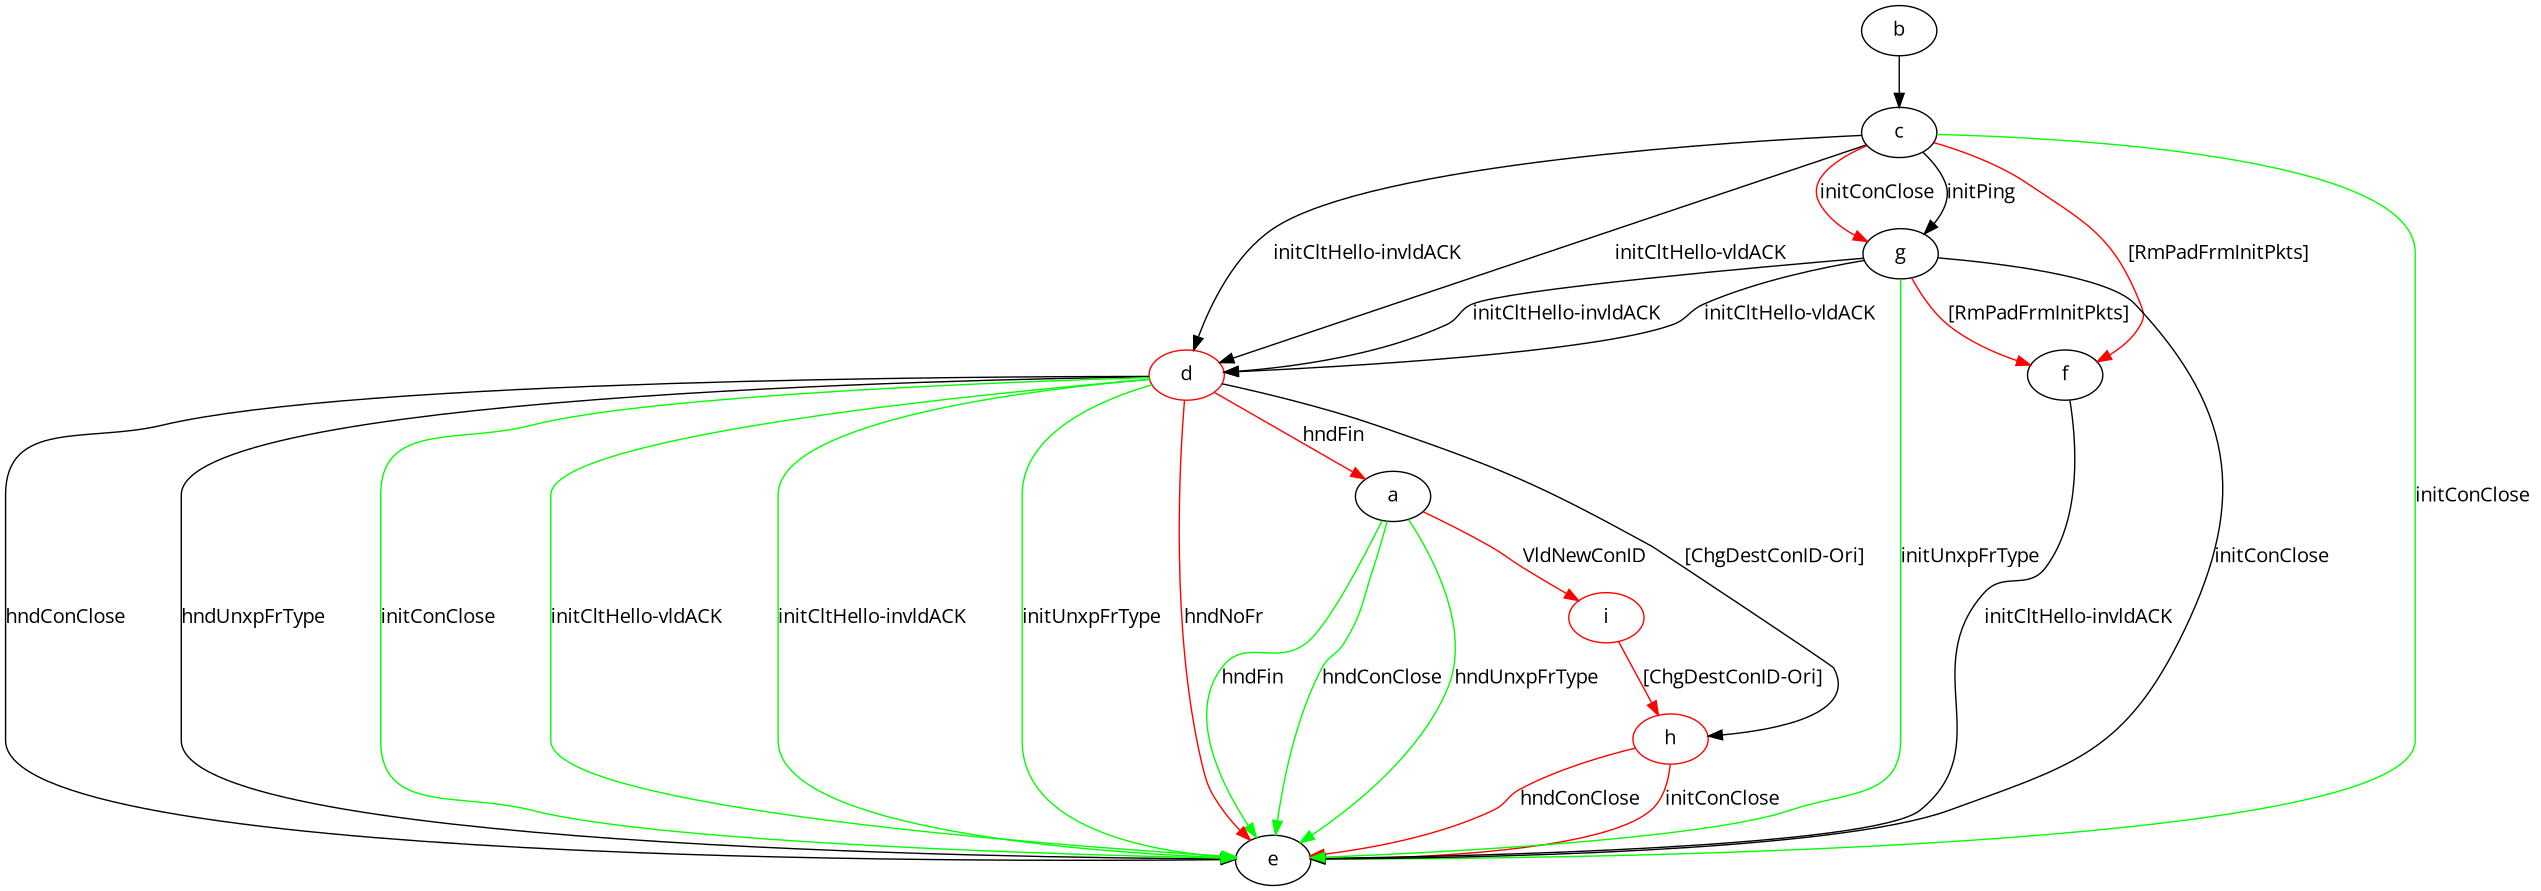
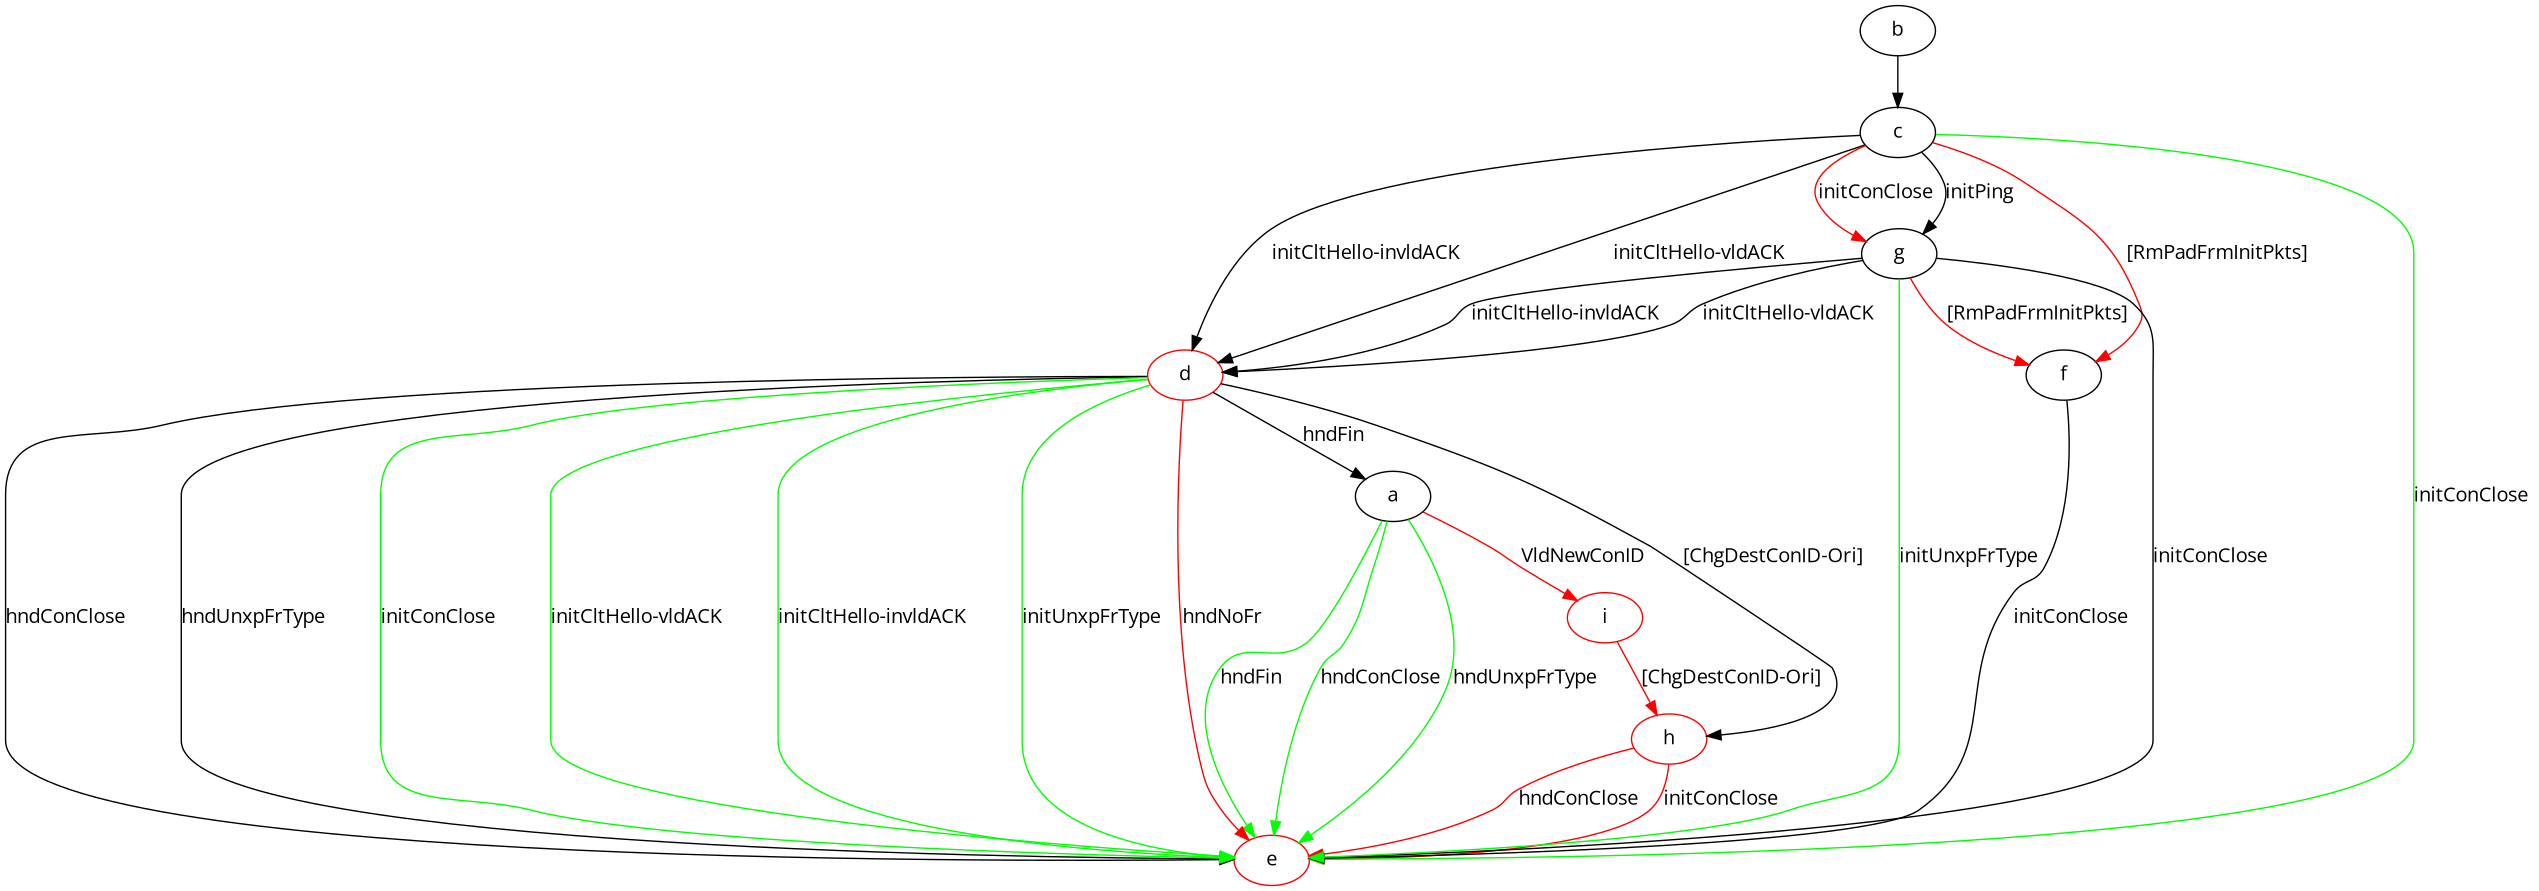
(1284, 432) -> (1283, 432)
(2081, 618) -> (2074, 618)
(1273, 860) -> (1272, 860)
